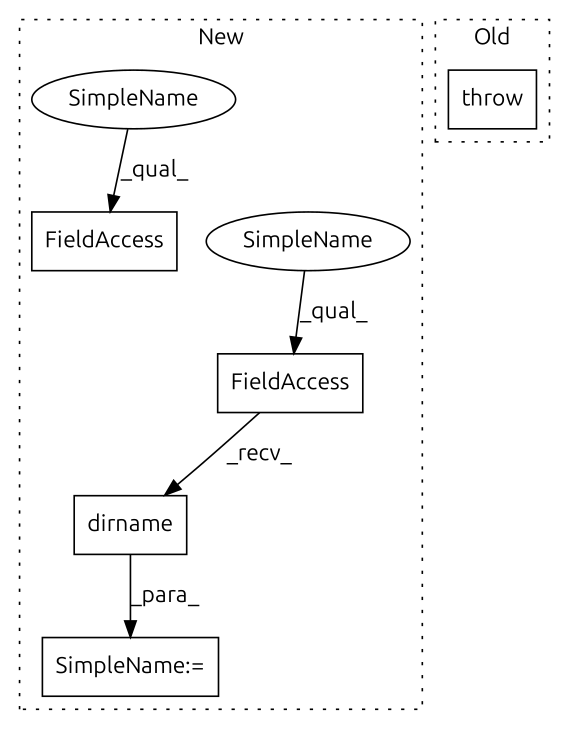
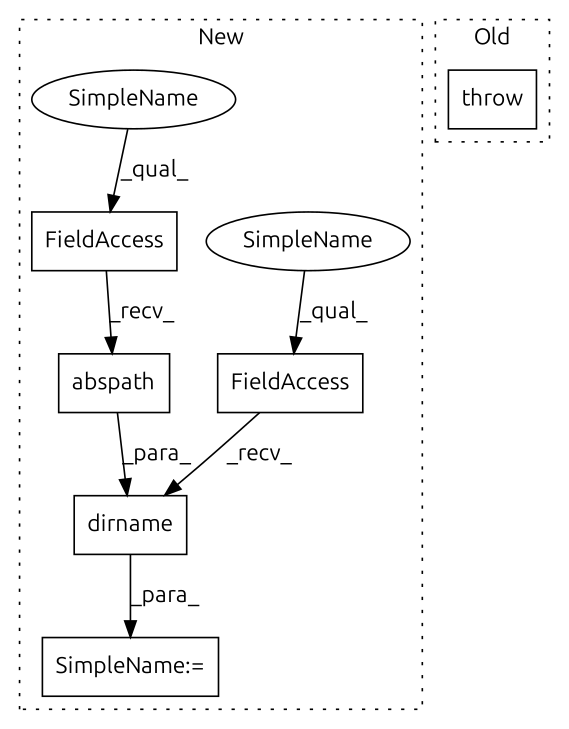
none -> (114, 383)
